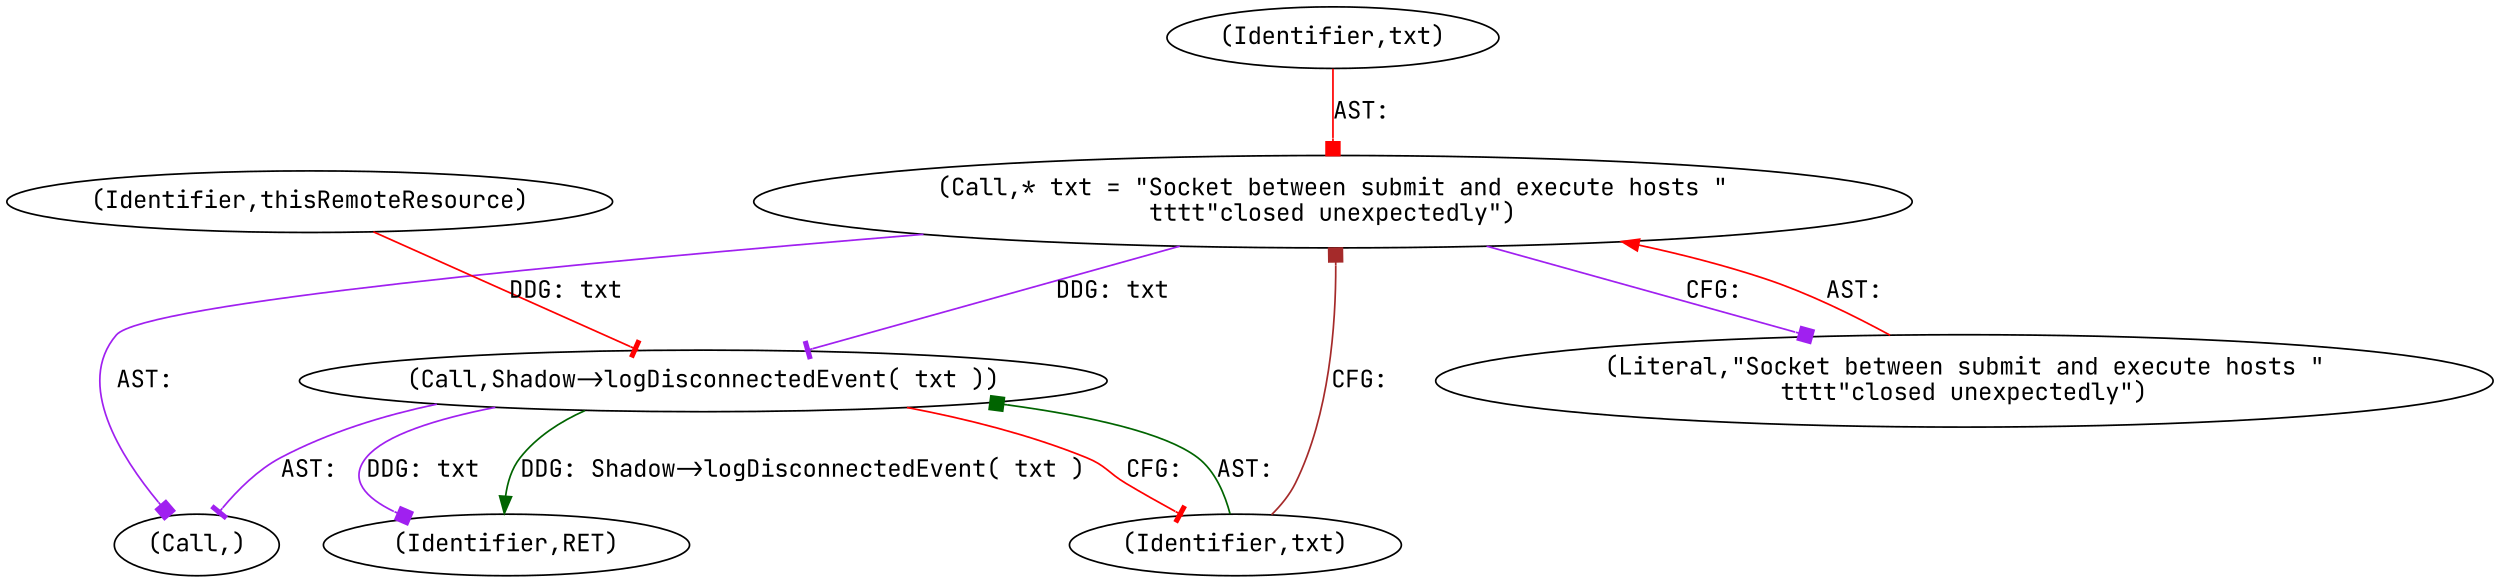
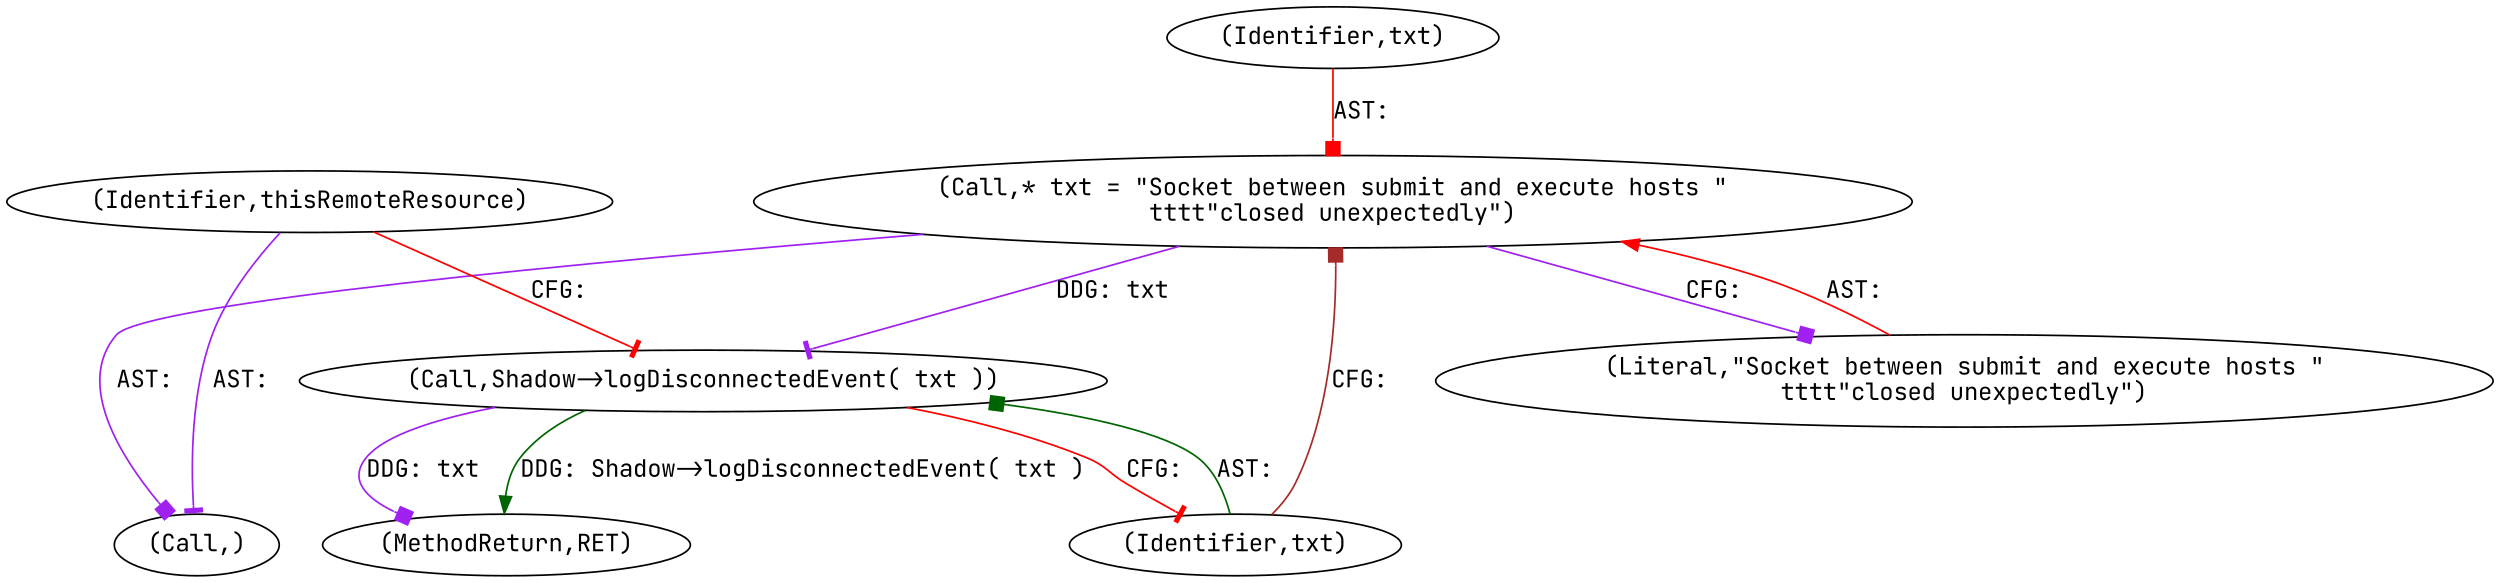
(566, 291) -> (566, 291)
(321, 439) -> (205, 358)
(506, 545) -> (506, 545)
